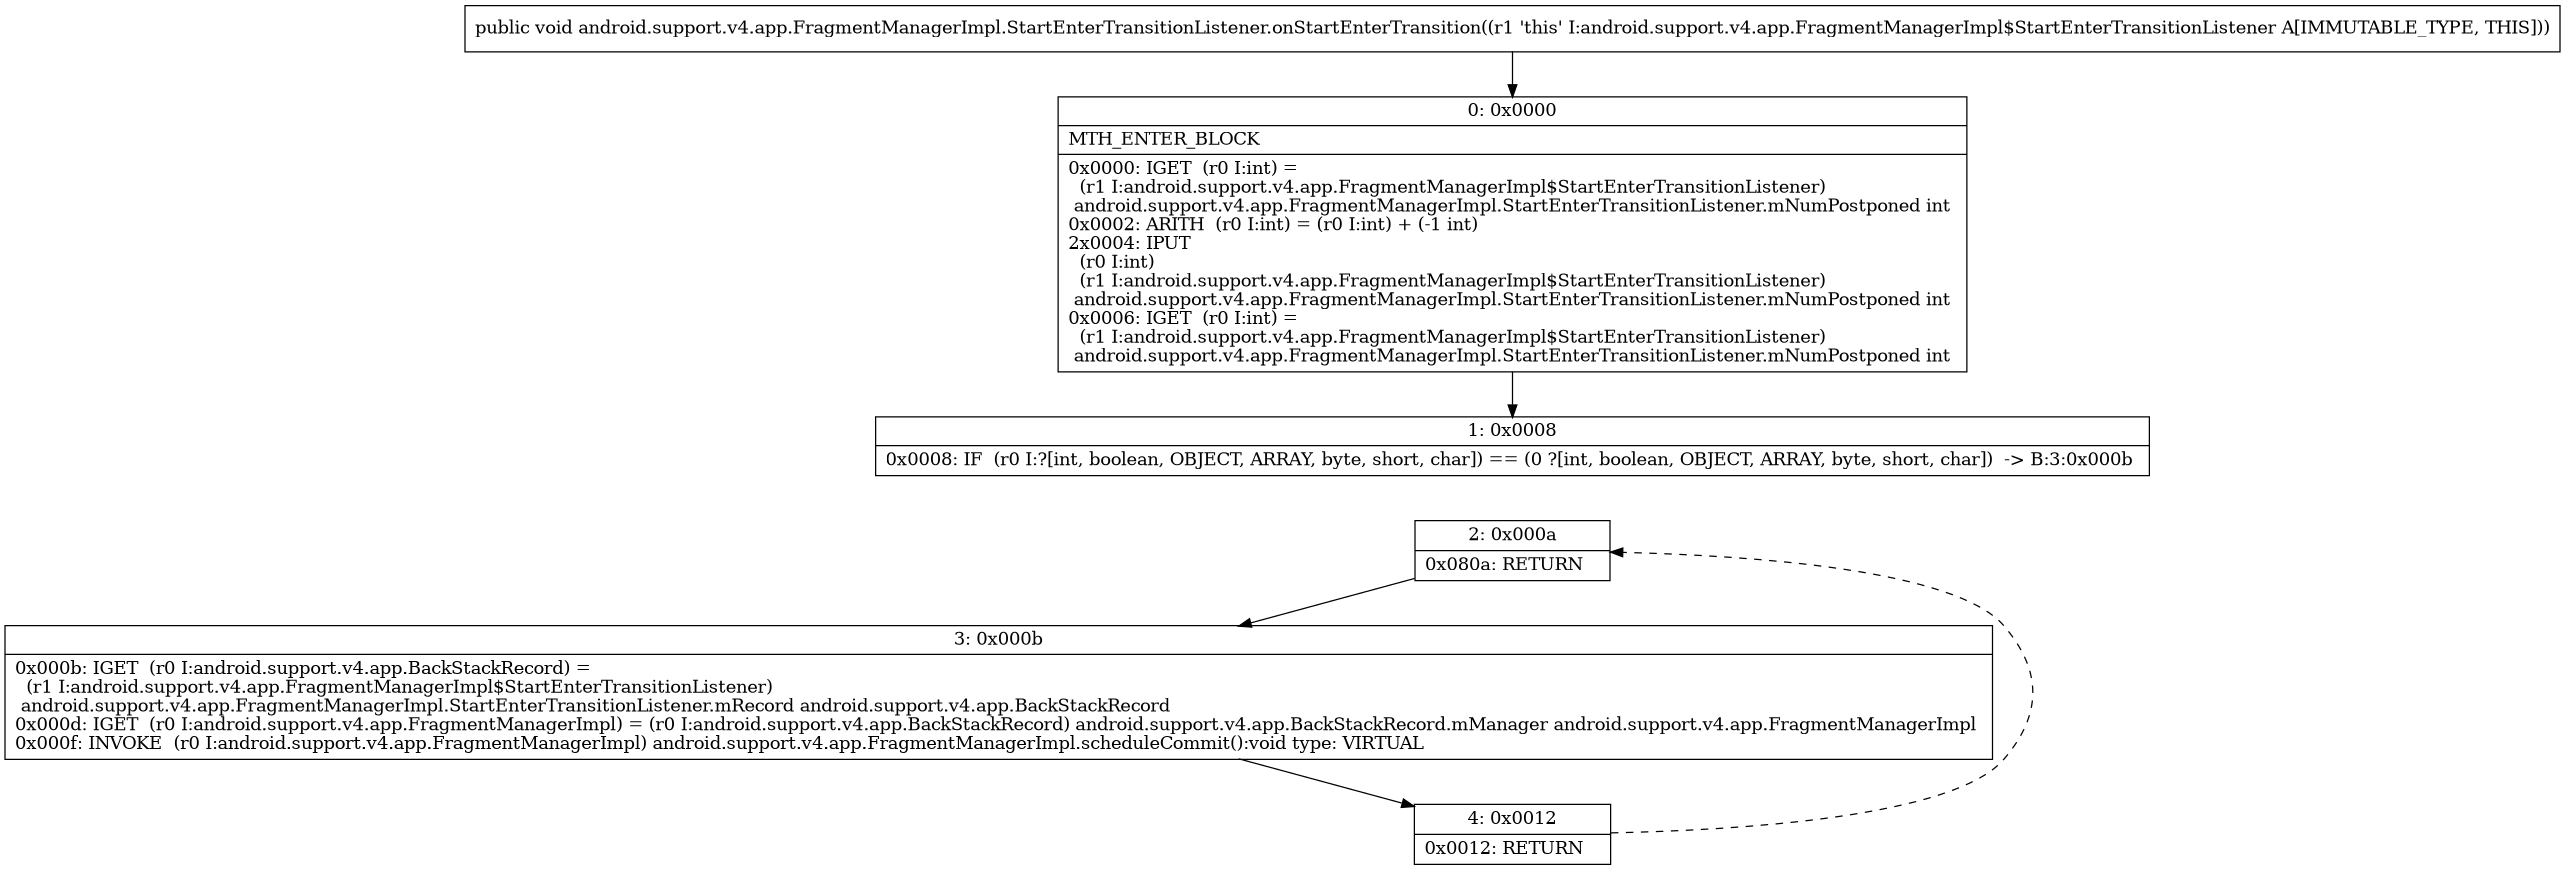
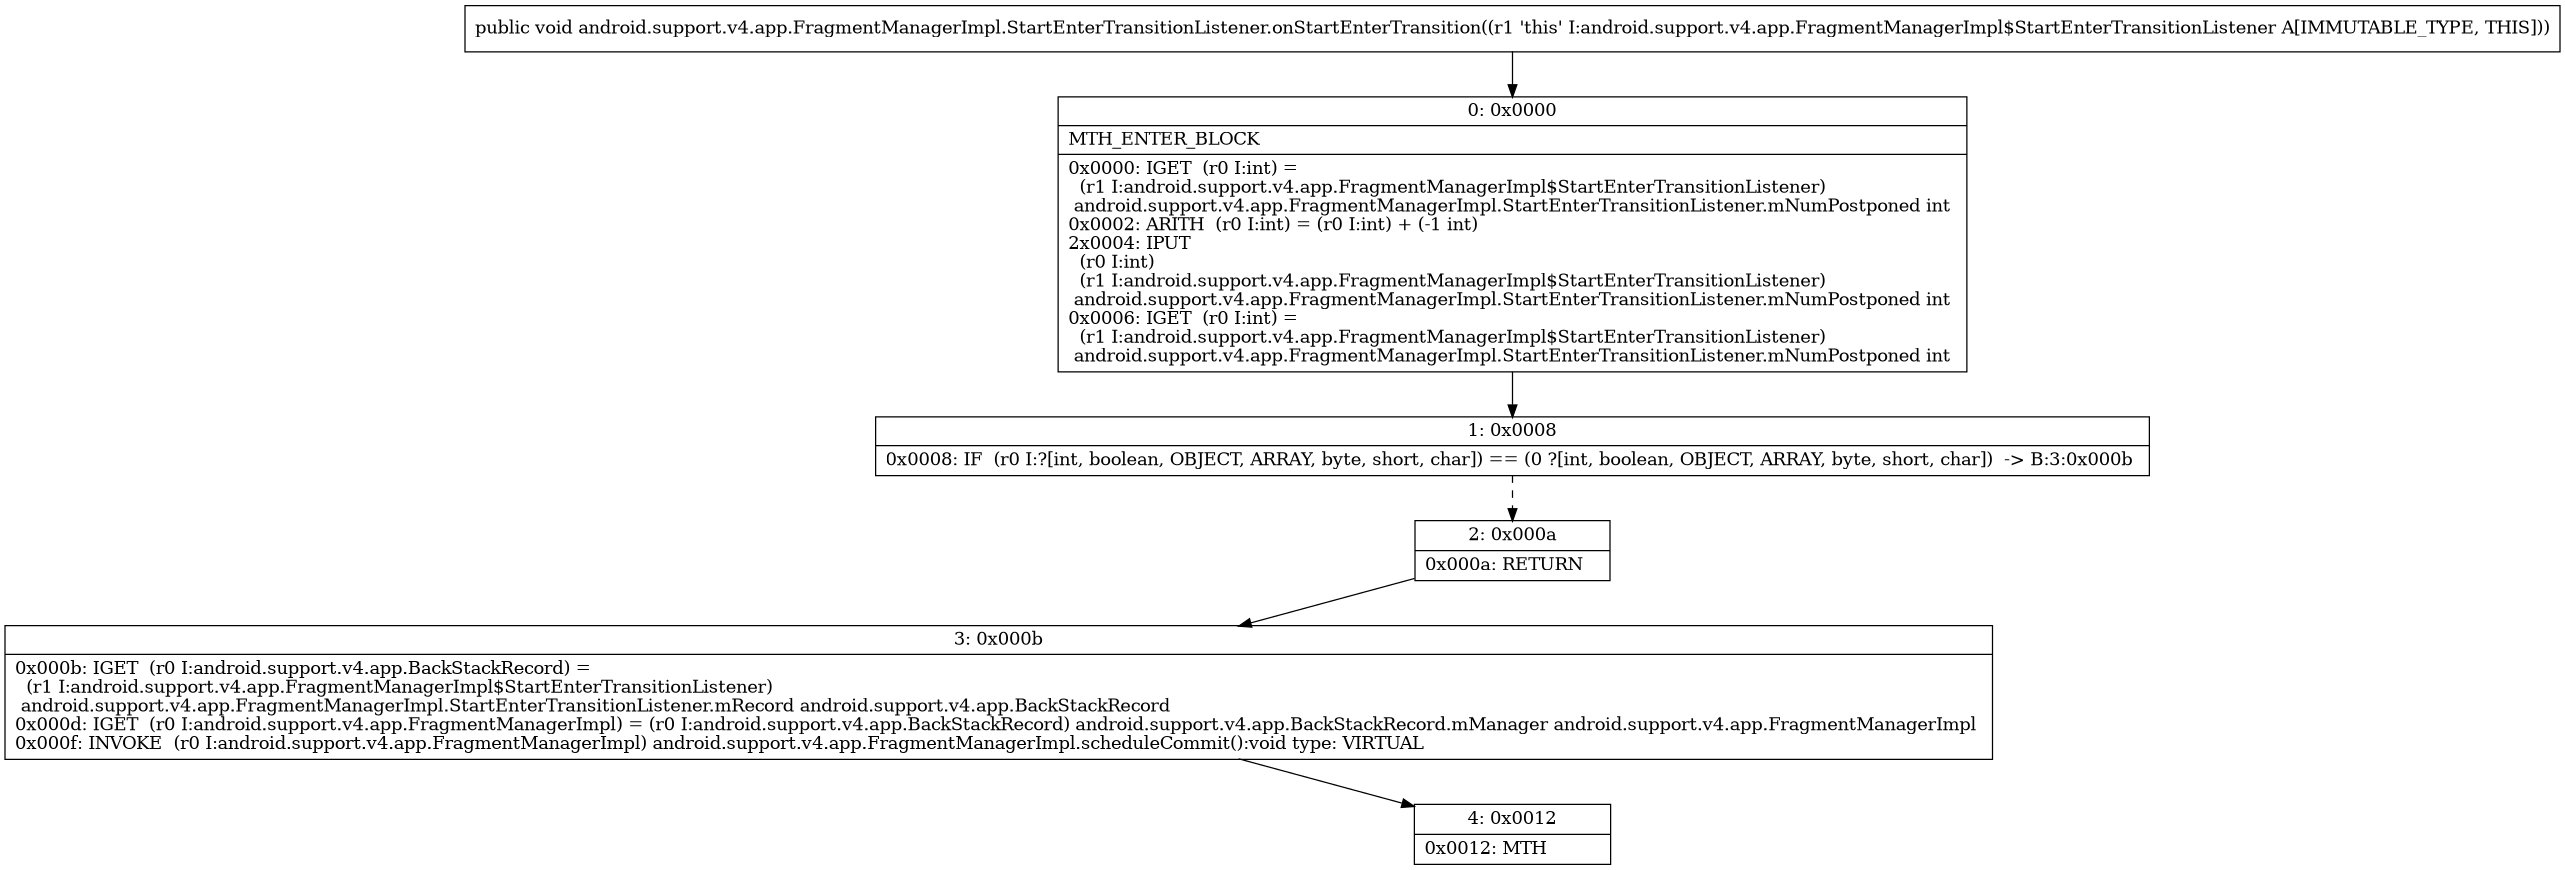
(1512, 565) -> (1512, 565)
(2032, 699) -> (1512, 492)
(1512, 849) -> (1494, 849)
